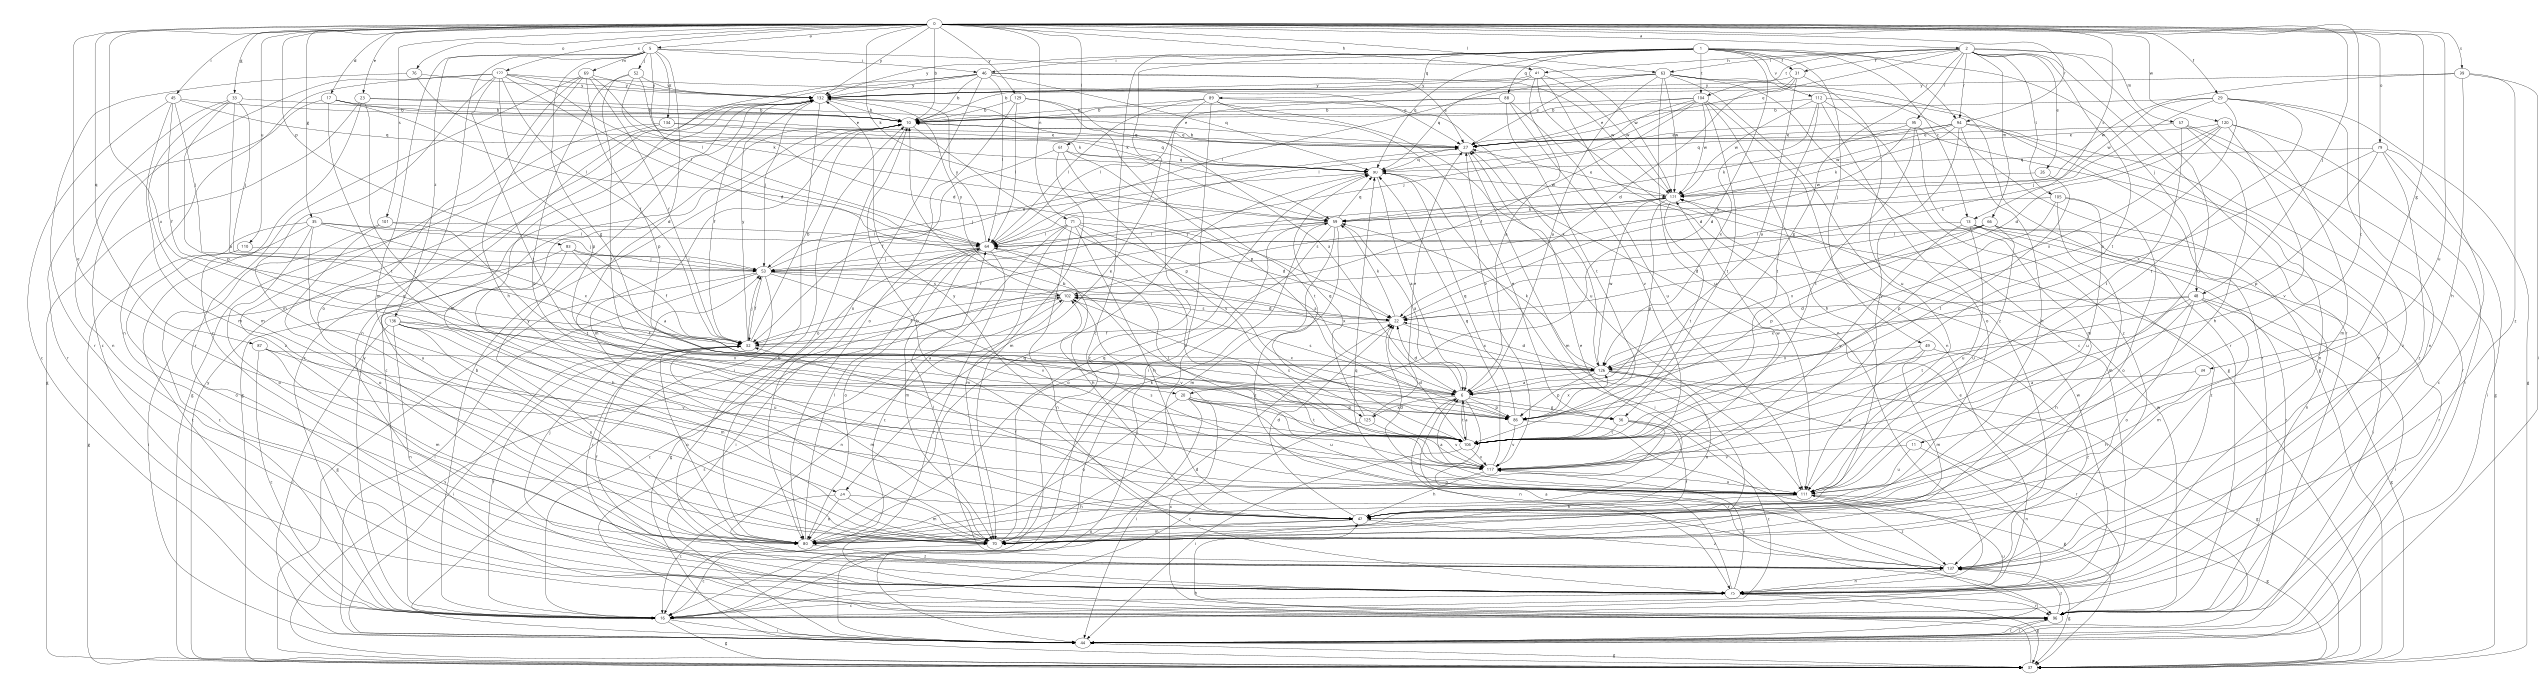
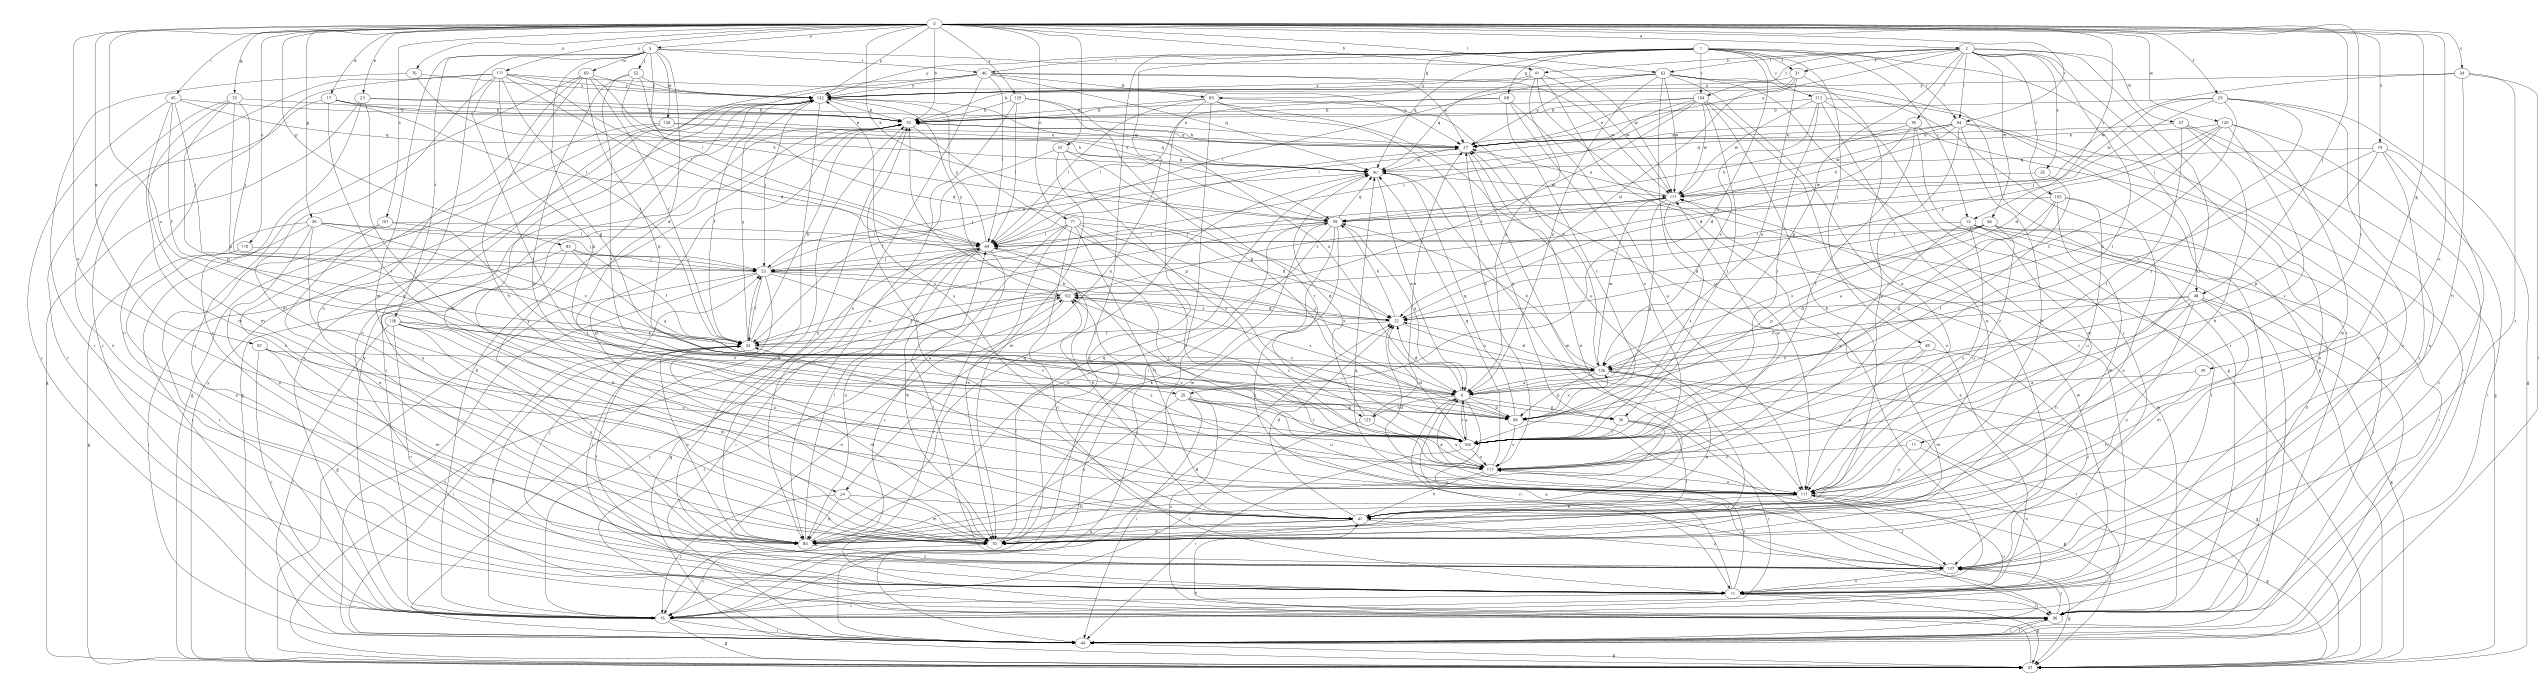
(951, 102) -> (1097, 85)
none -> (1788, 316)
